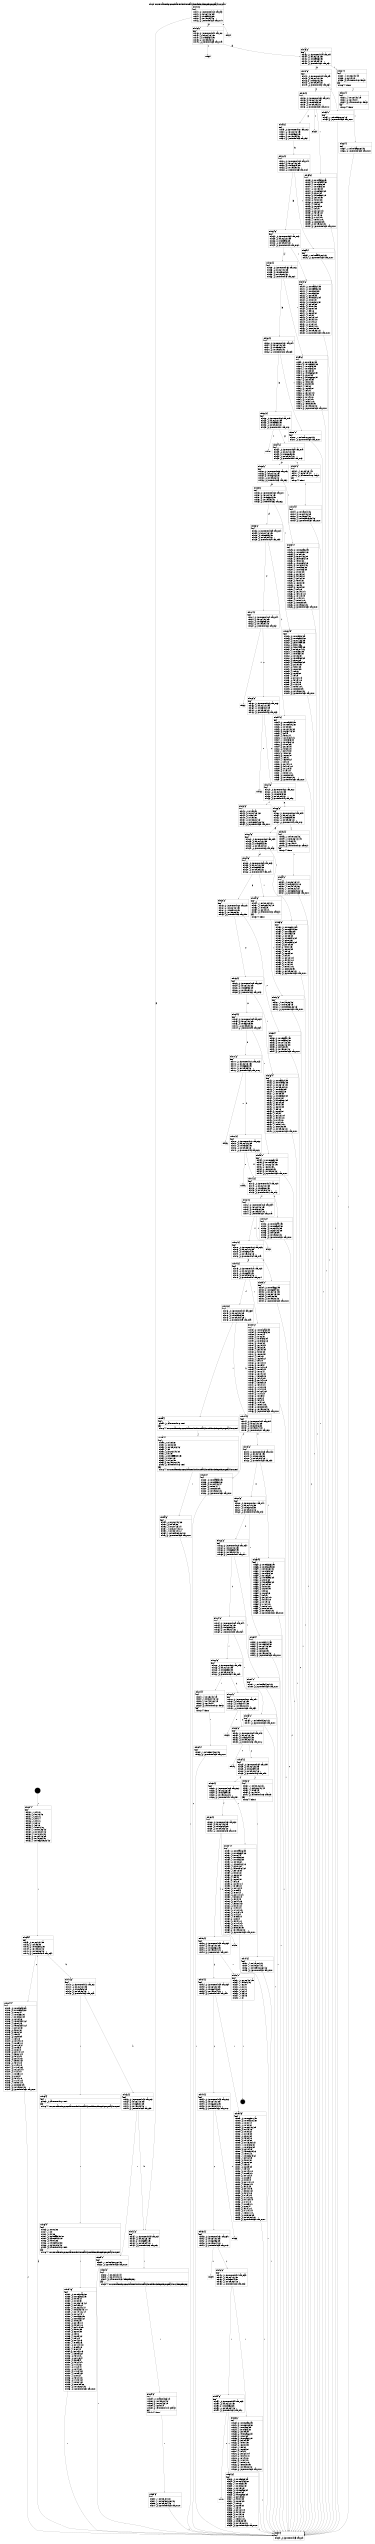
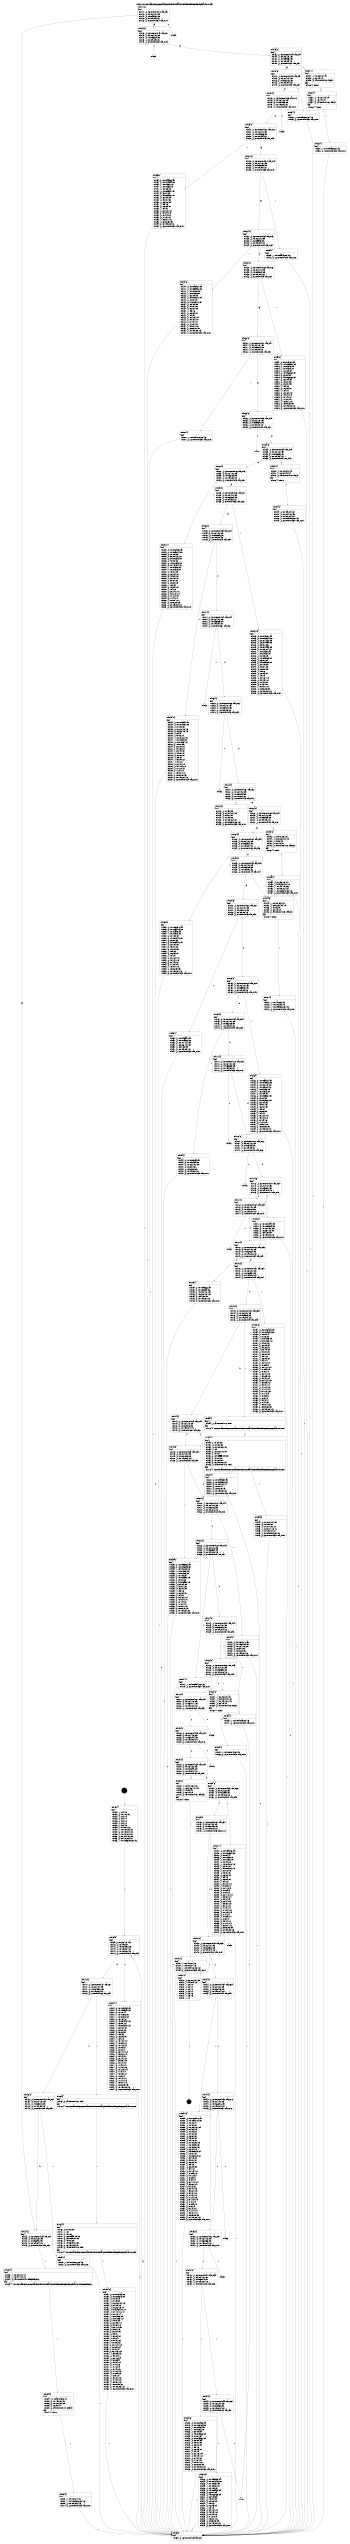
(319, 141) -> (217, 164)
(275, 2127) -> (249, 2111)
